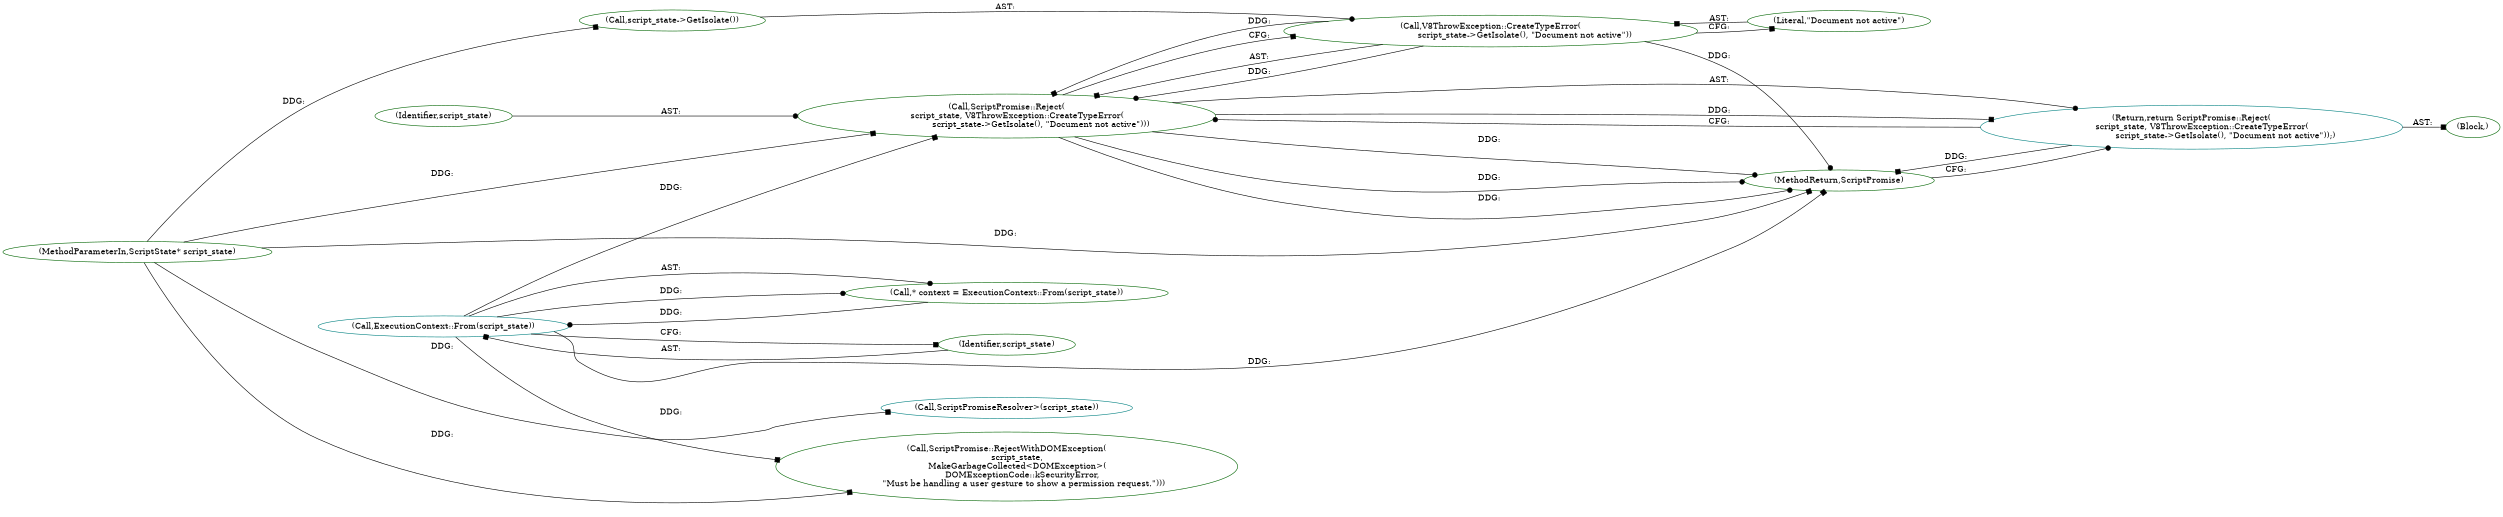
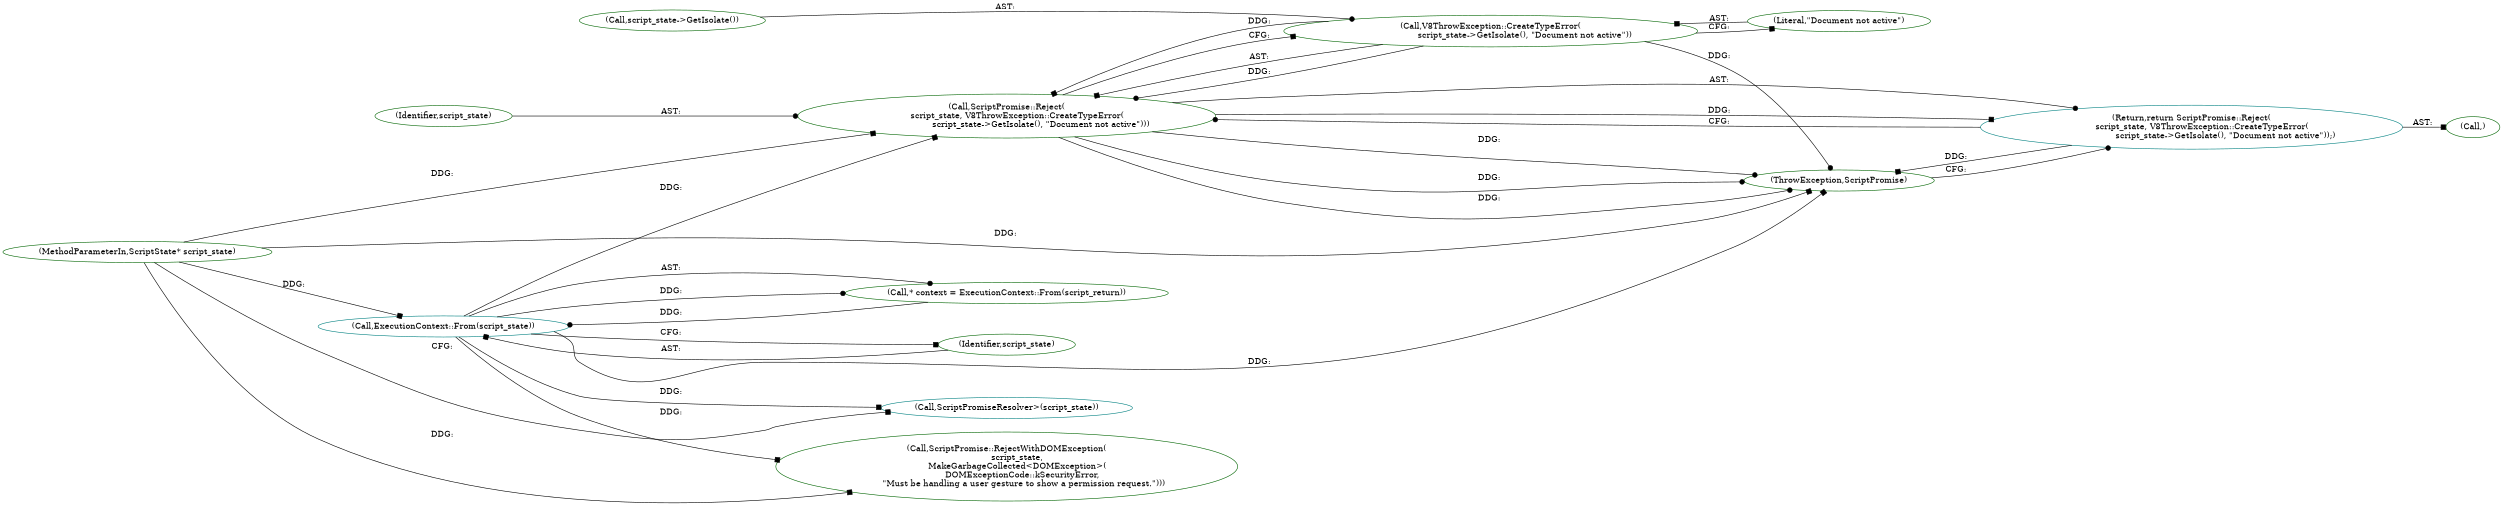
(346, 88) -> (288, 289)
(2473, 127) -> (2473, 127)
(1839, 181) -> (1839, 181)
(1007, 293) -> (1007, 293)
(444, 347) -> (444, 347)
none -> (660, 403)
